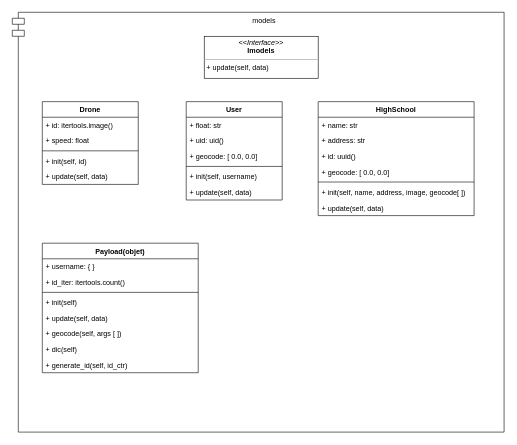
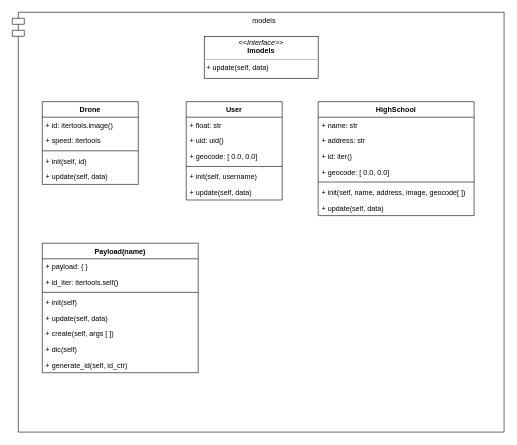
(70, 141) -> (77, 141)
(341, 157) -> (341, 157)
(120, 251) -> (120, 251)
(72, 267) -> (69, 267)
(95, 283) -> (92, 283)
(90, 334) -> (88, 334)
